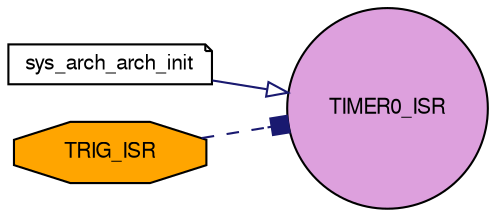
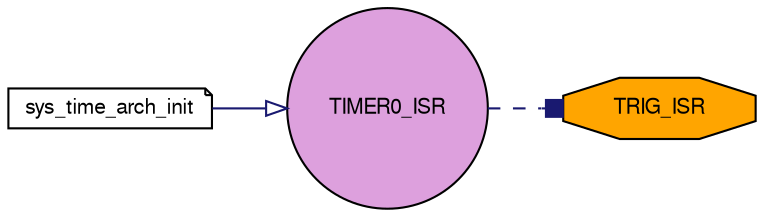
(110, 64) -> (110, 108)
(235, 133) -> (515, 108)
